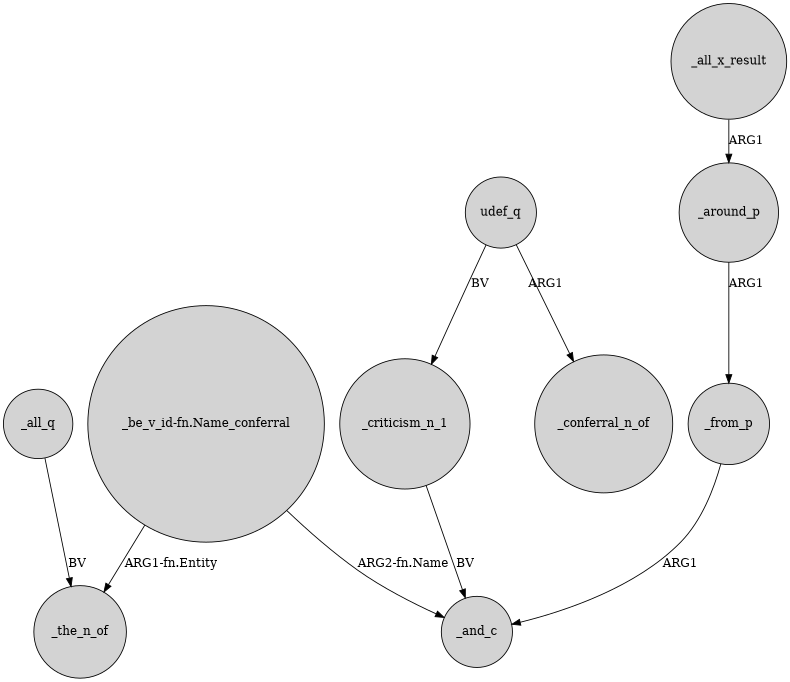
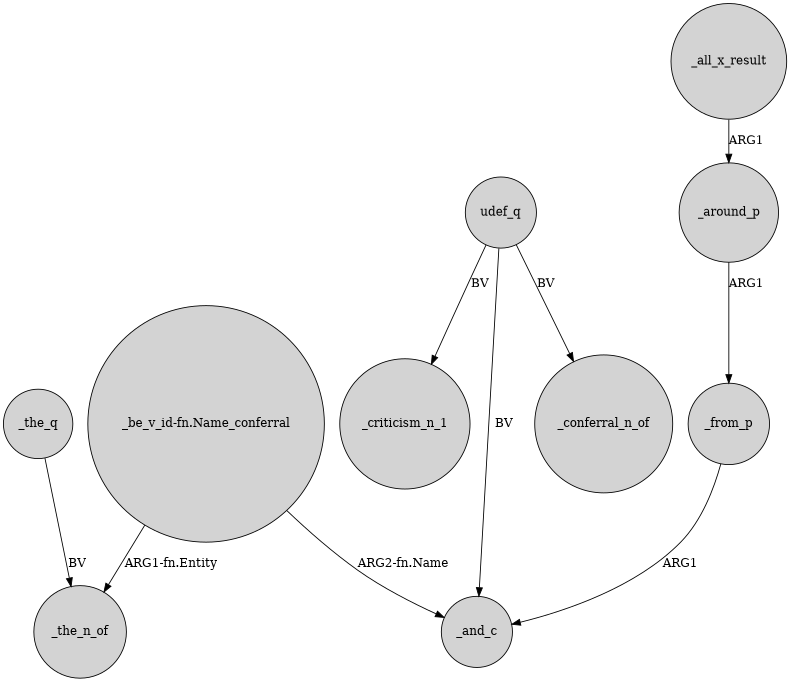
(546, 284) -> (546, 284)
(38, 424) -> (38, 424)
(444, 538) -> (489, 418)
